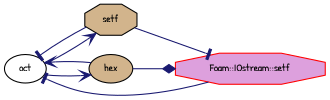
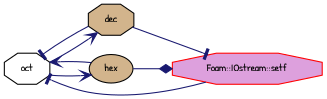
(111, 20) -> (111, 20)
(25, 69) -> (27, 69)
